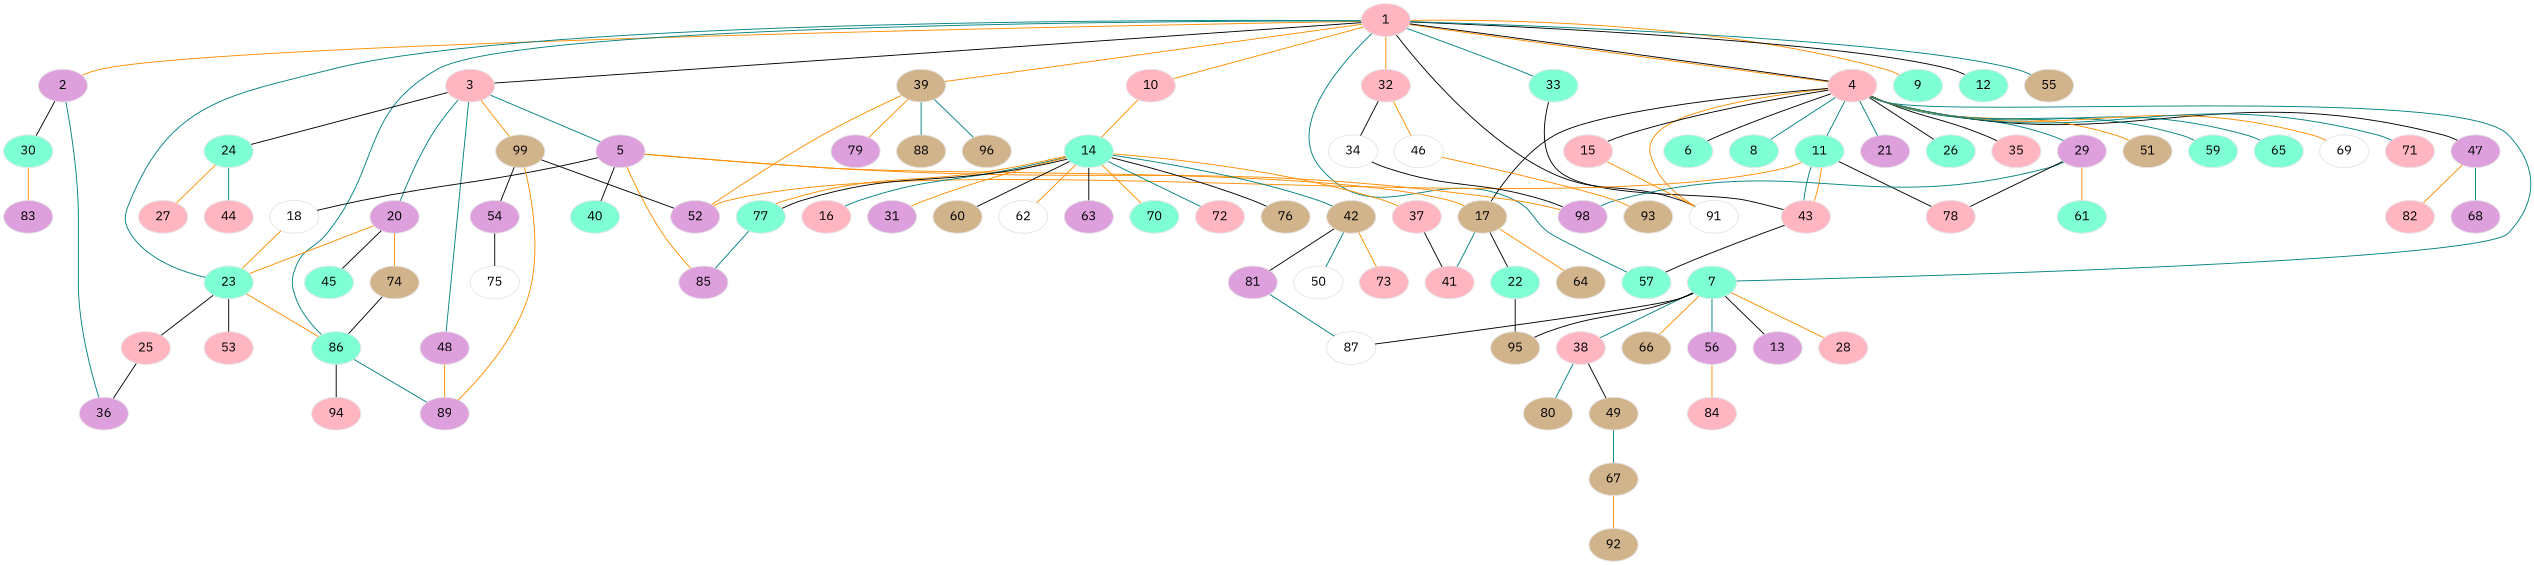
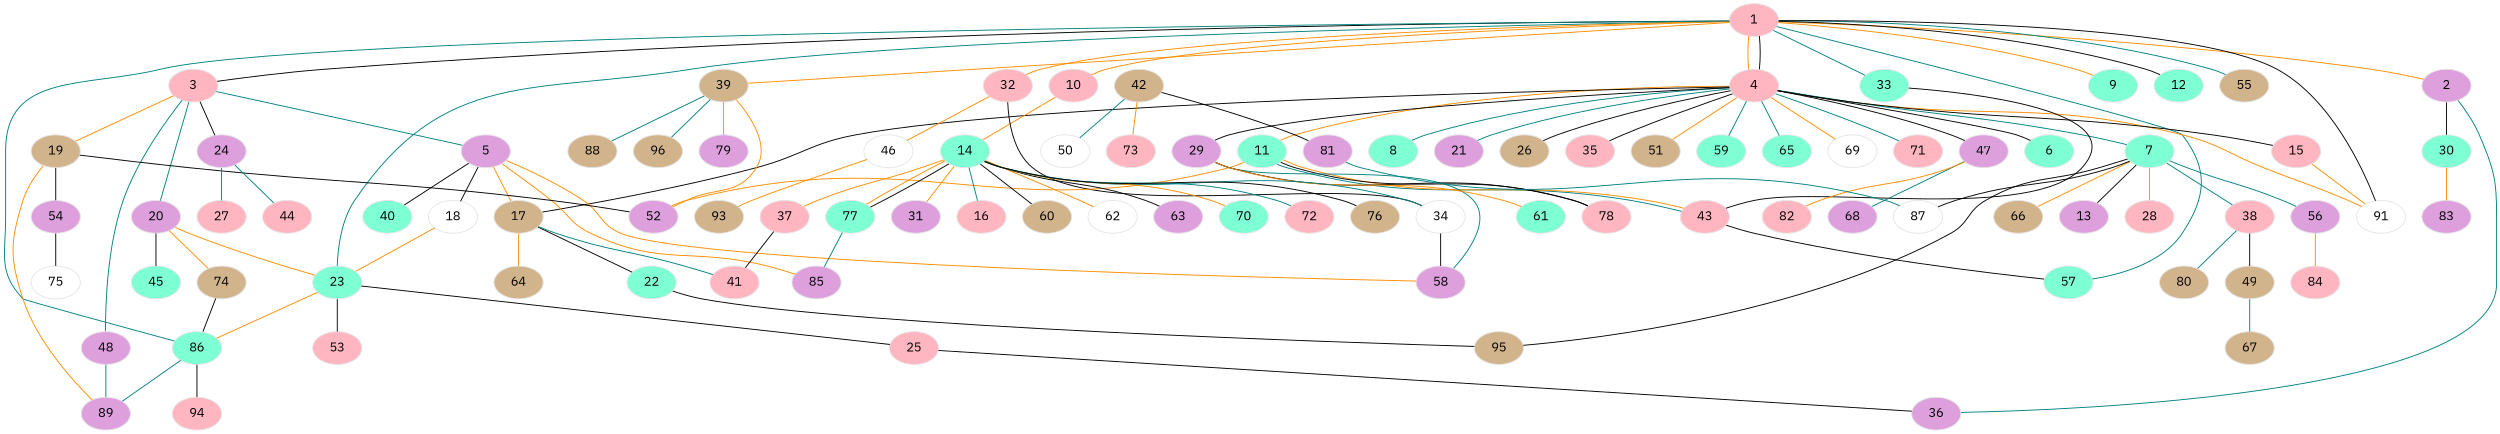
(1836, 118) -> (1503, 98)
(1967, 118) -> (1342, 116)
(229, 151) -> (222, 151)
(520, 151) -> (56, 151)
(1951, 151) -> (1524, 151)
(1202, 170) -> (1203, 183)
(196, 184) -> (222, 184)
(1583, 217) -> (1441, 282)
(445, 381) -> (106, 381)
(1614, 545) -> none
